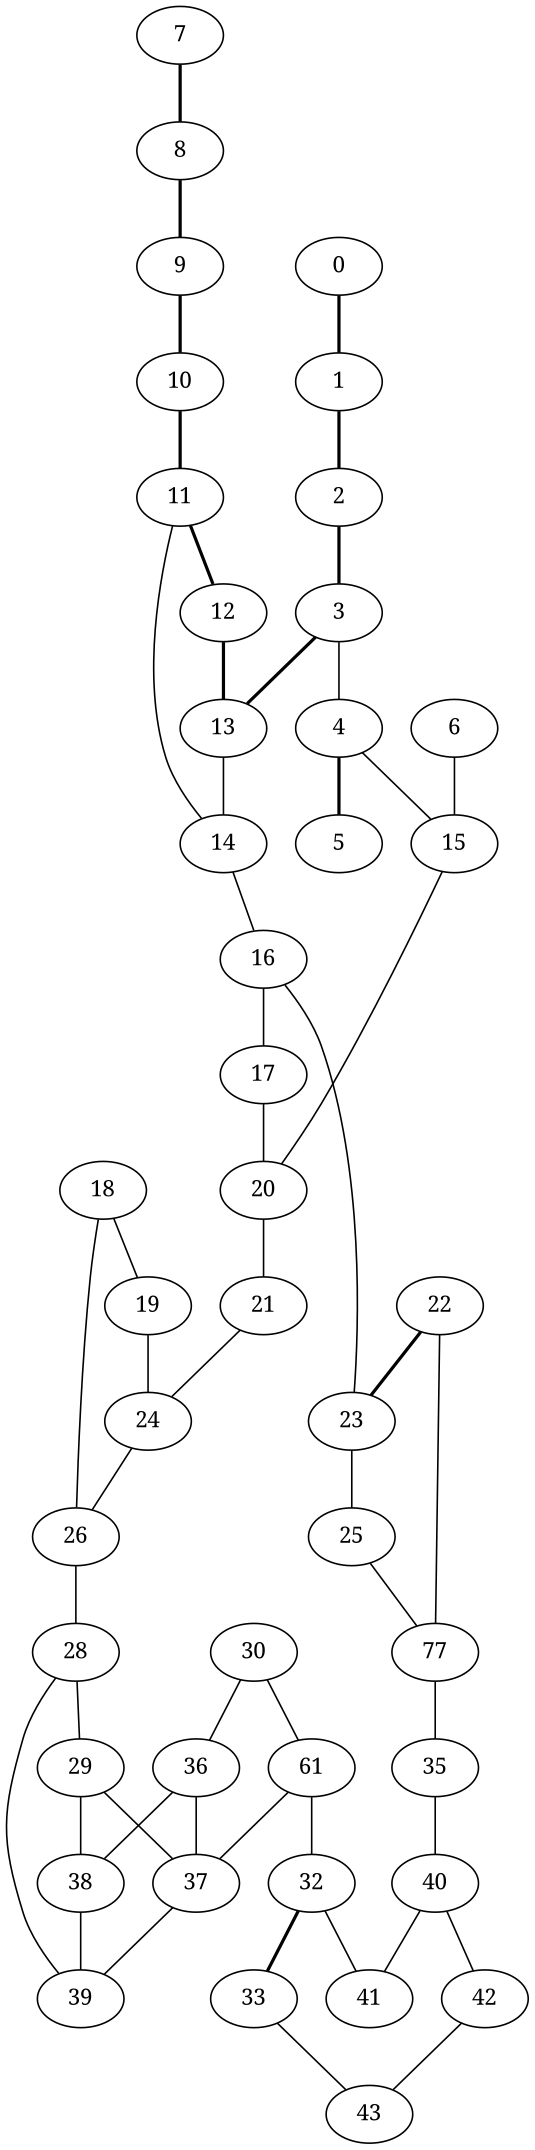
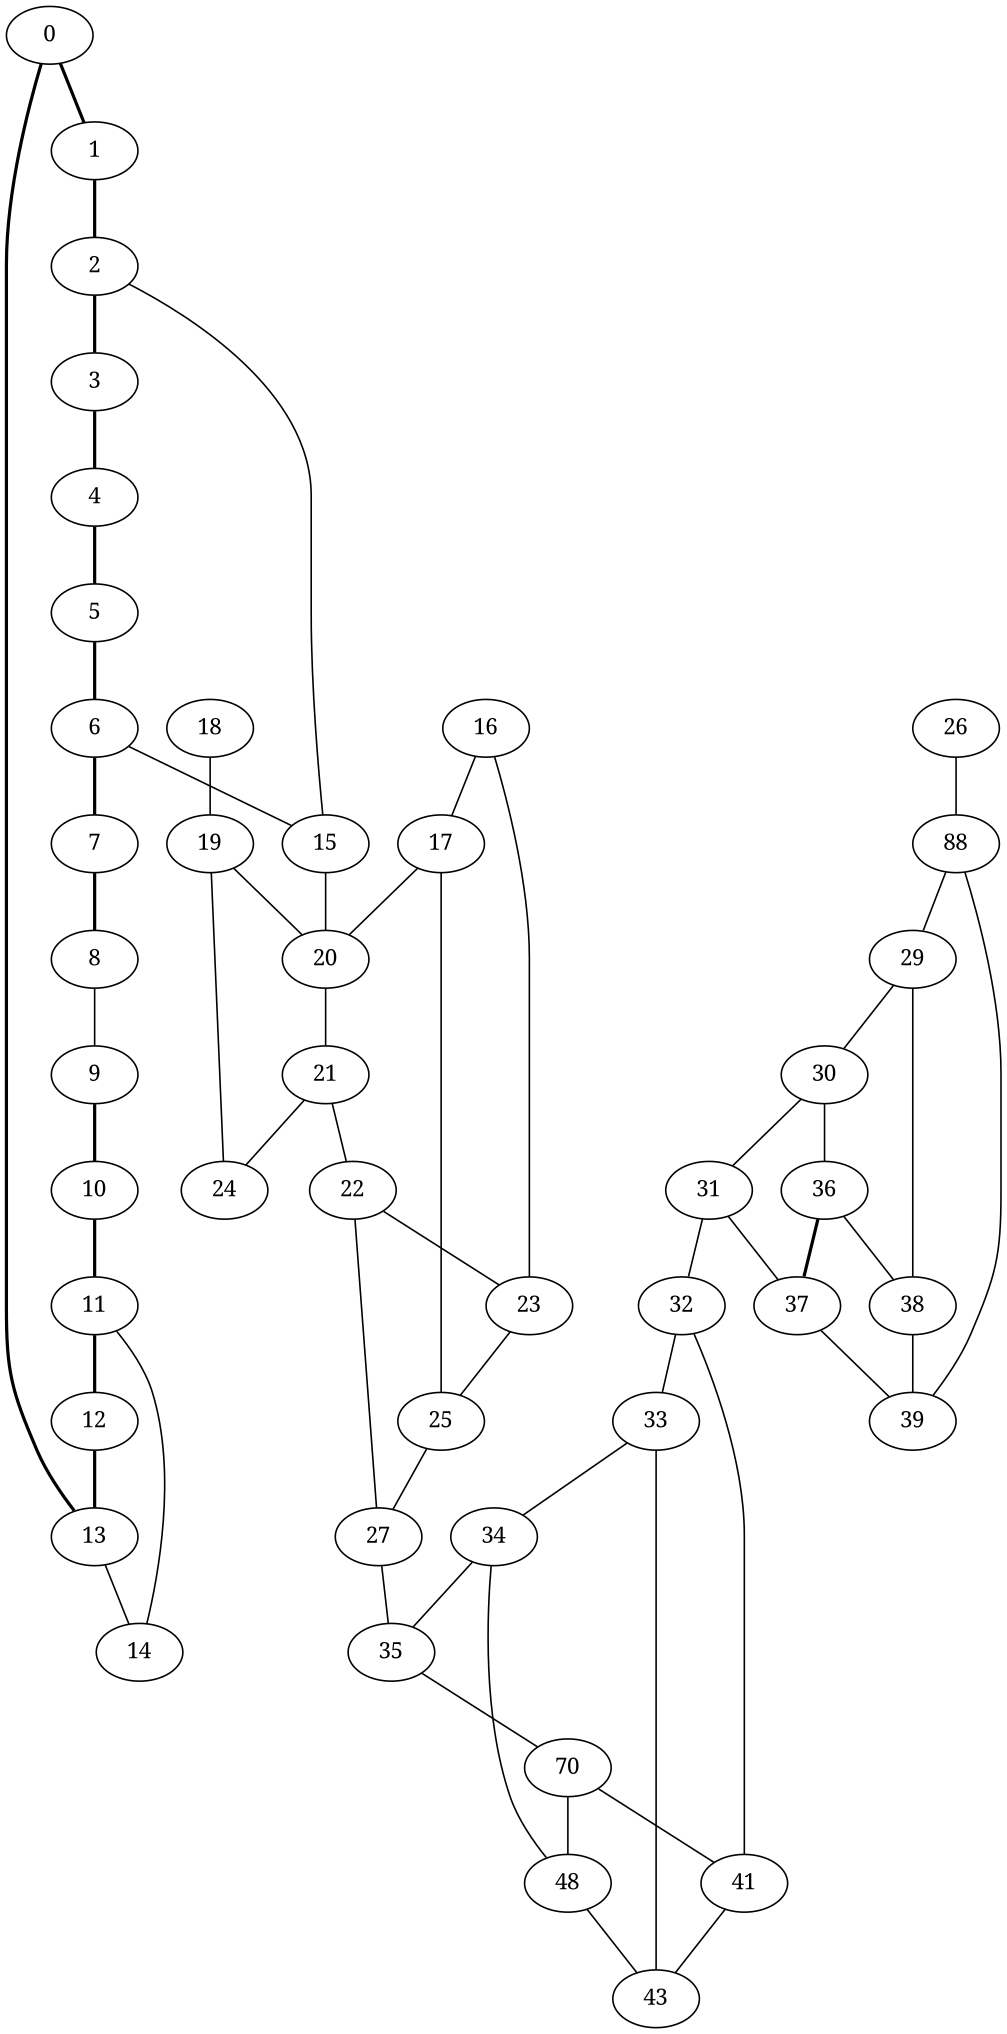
(180, 209) -> (95, 1017)
(281, 670) -> (6, 793)
none -> (95, 671)
(339, 671) -> (95, 440)
none -> (95, 786)
(397, 786) -> (311, 509)
(243, 901) -> none
none -> (268, 901)
none -> (339, 1132)
none -> (441, 1133)
(83, 1363) -> none
(396, 1364) -> (430, 1241)
(112, 1479) -> none
none -> (494, 1537)
(76, 1652) -> (956, 844)
(435, 1652) -> (379, 1537)
(312, 1768) -> (709, 1190)
(131, 1819) -> (869, 1017)
(196, 1826) -> (811, 1248)
(435, 1883) -> (568, 1768)
(283, 1941) -> (669, 1363)
none -> (700, 1941)
(485, 1999) -> (568, 1883)
